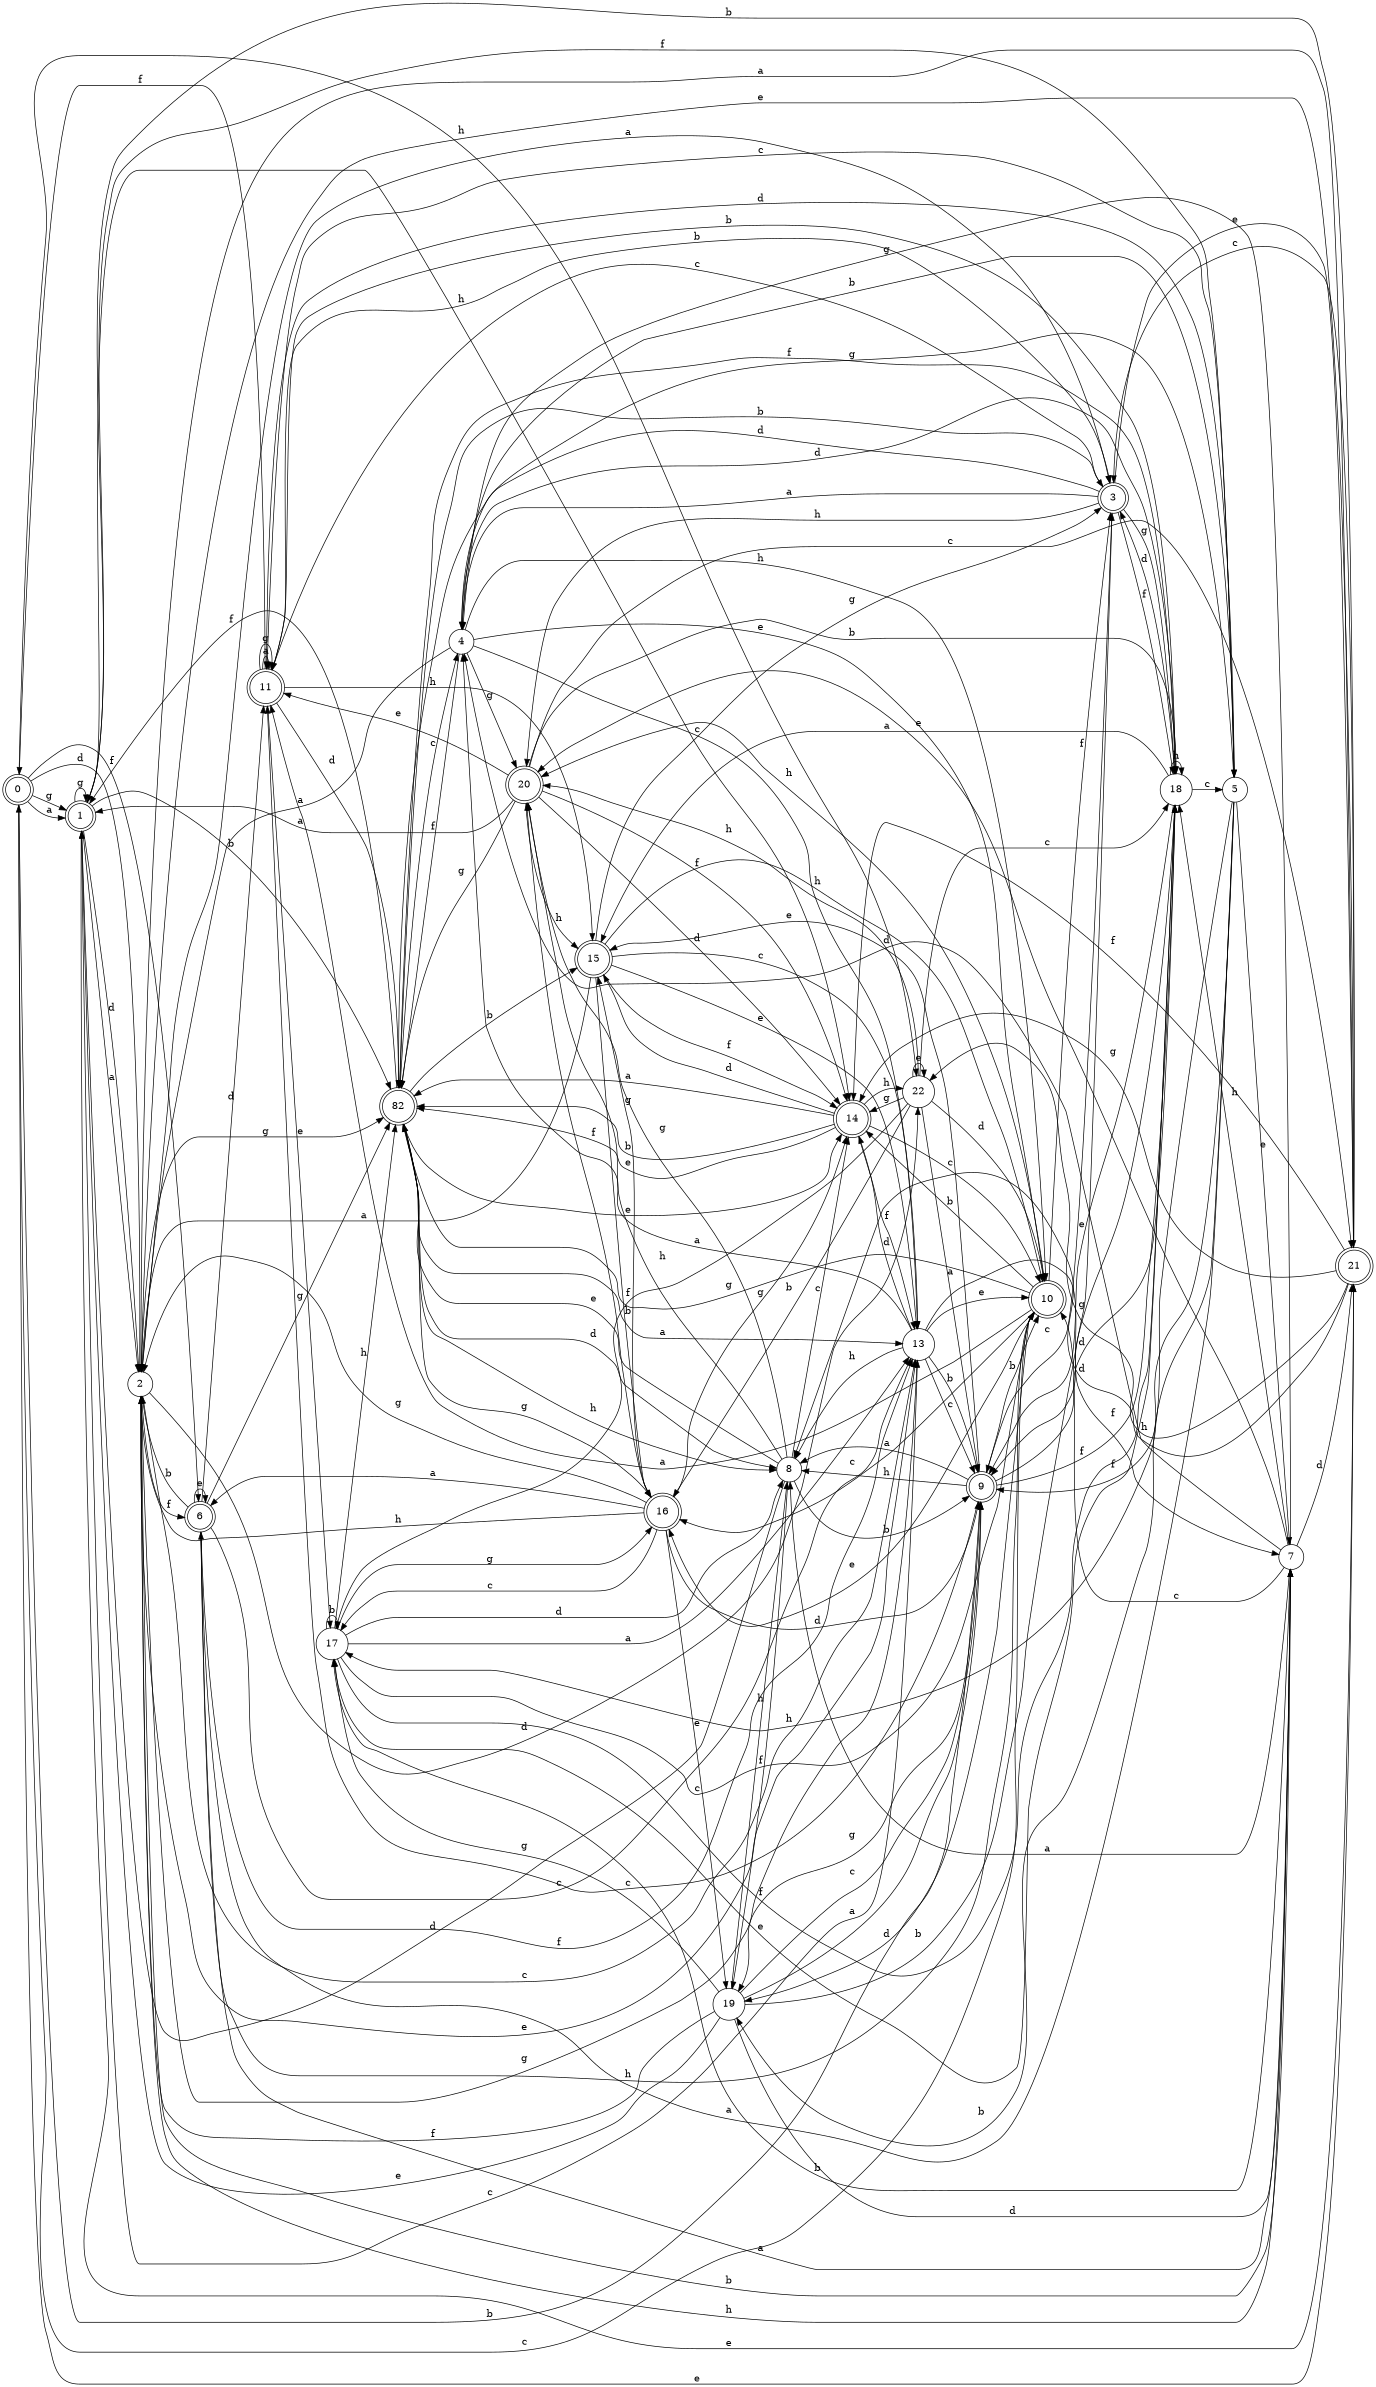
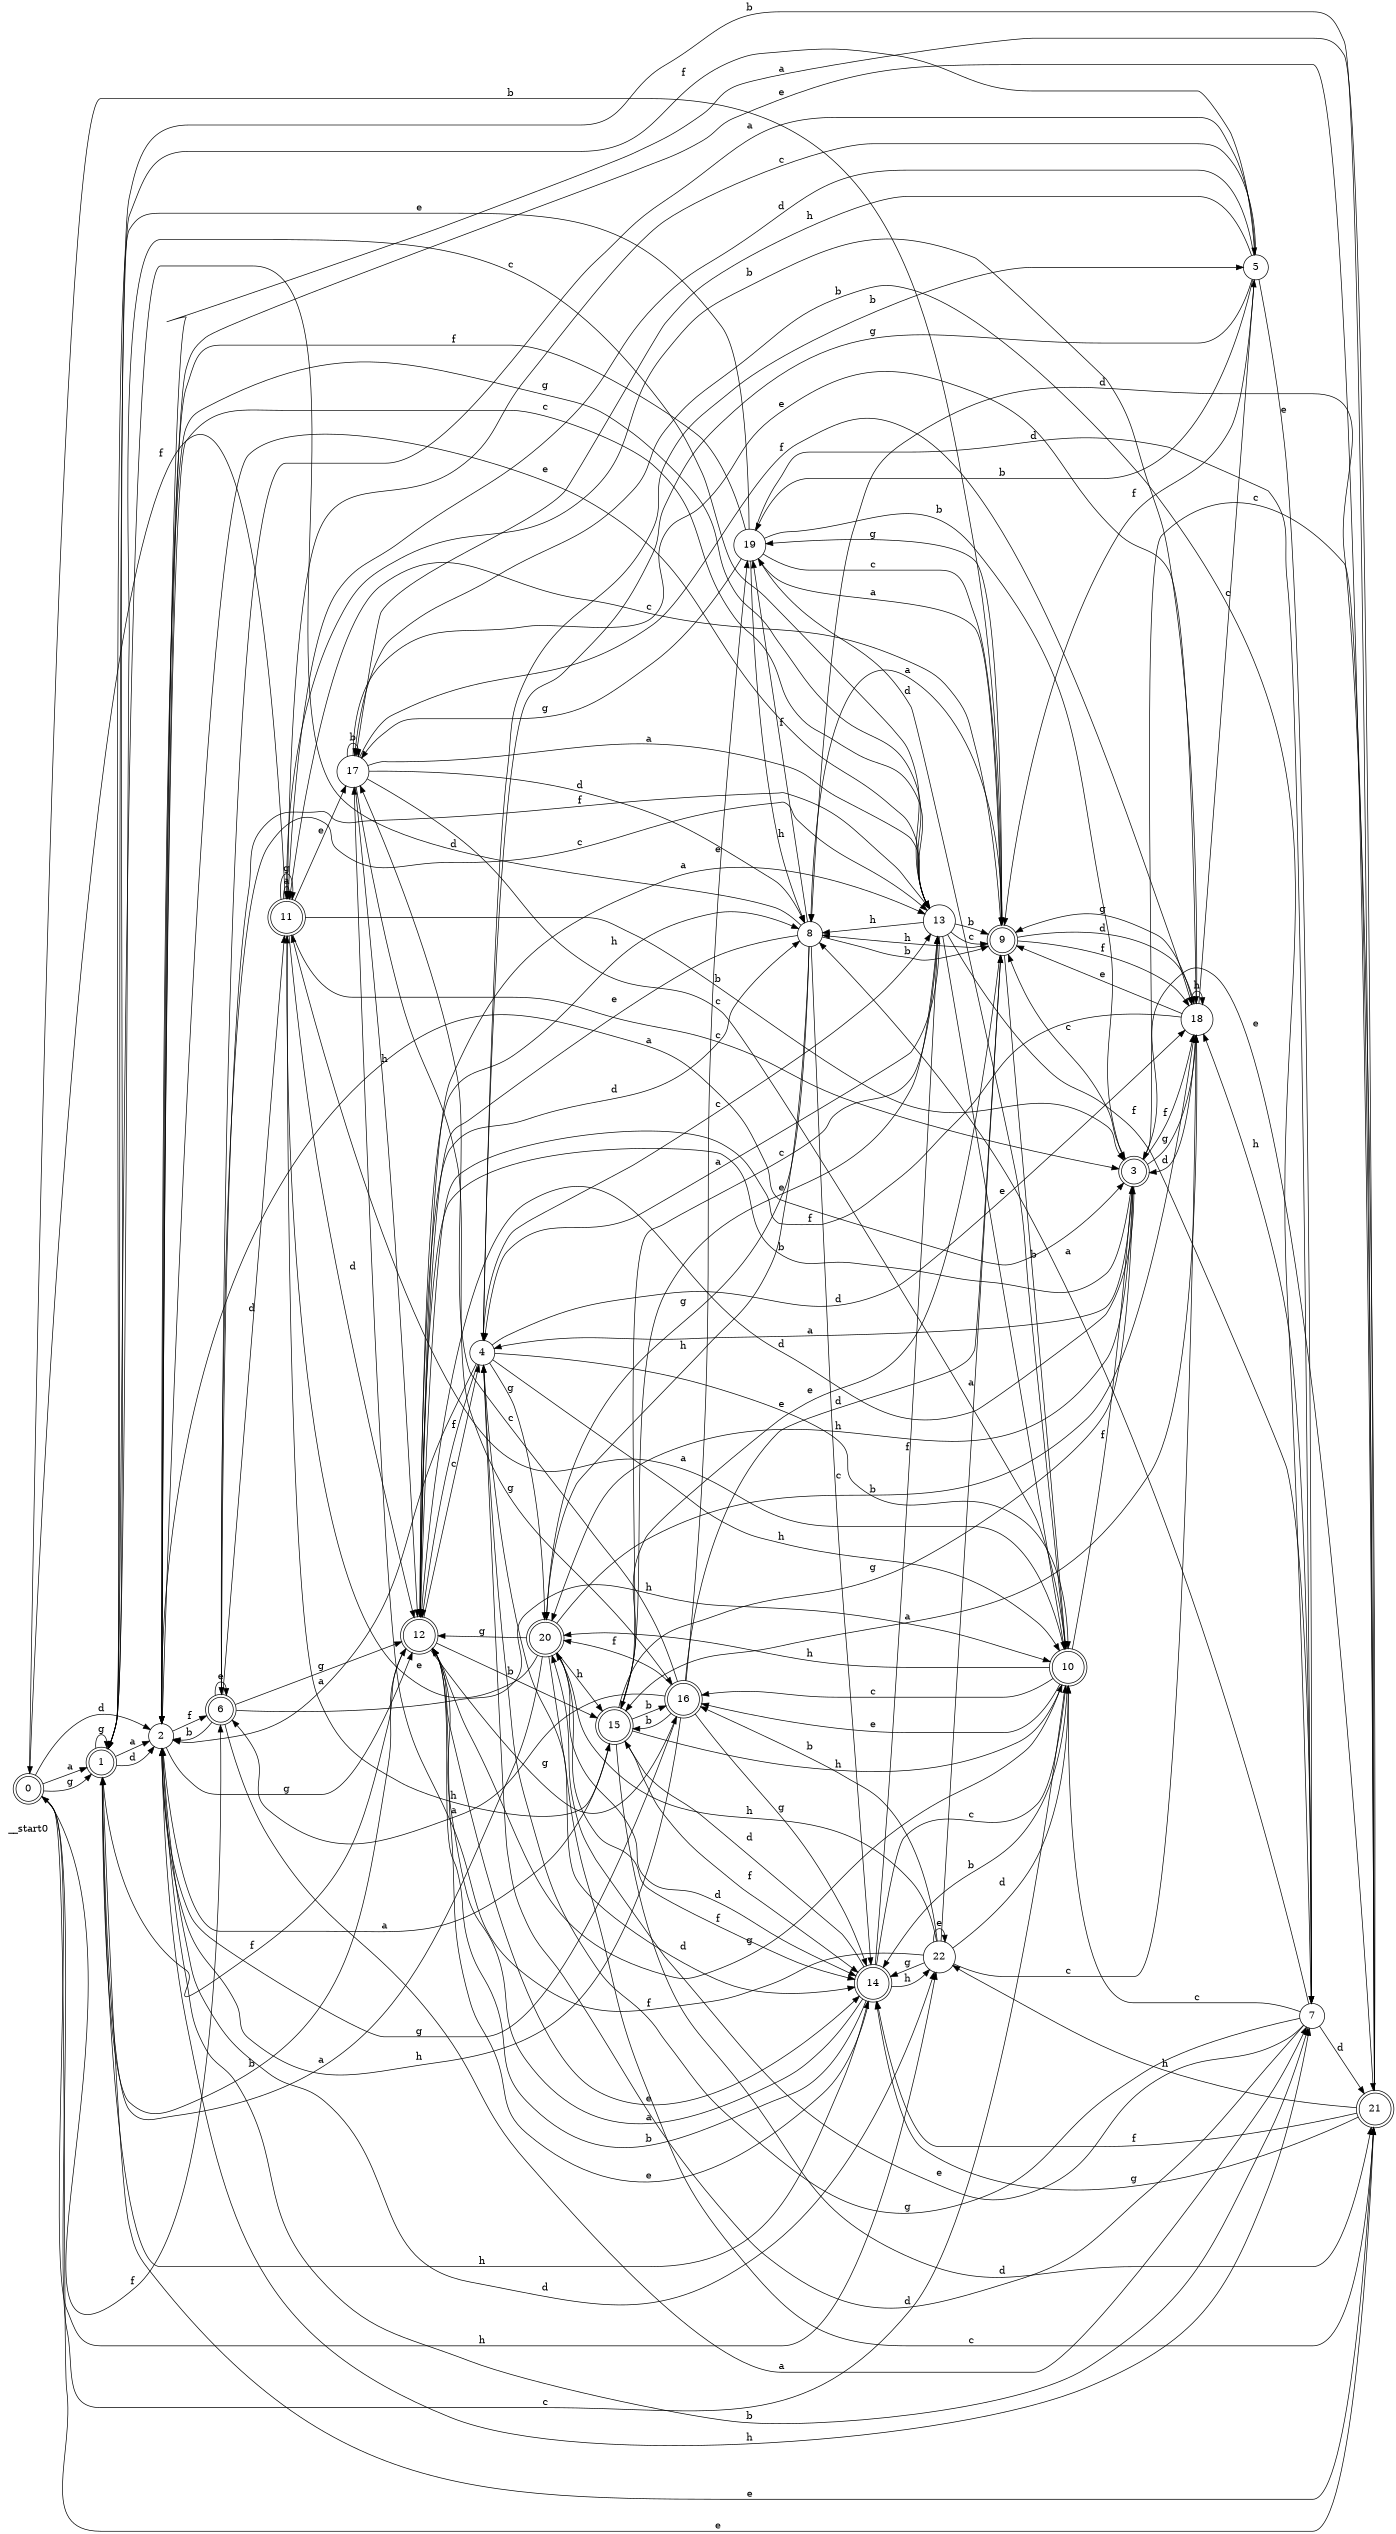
(628, 1100) -> (649, 1721)
(398, 1106) -> (419, 1635)
(881, 1238) -> (556, 1731)
none -> (28, 1829)
none -> (882, 2243)
